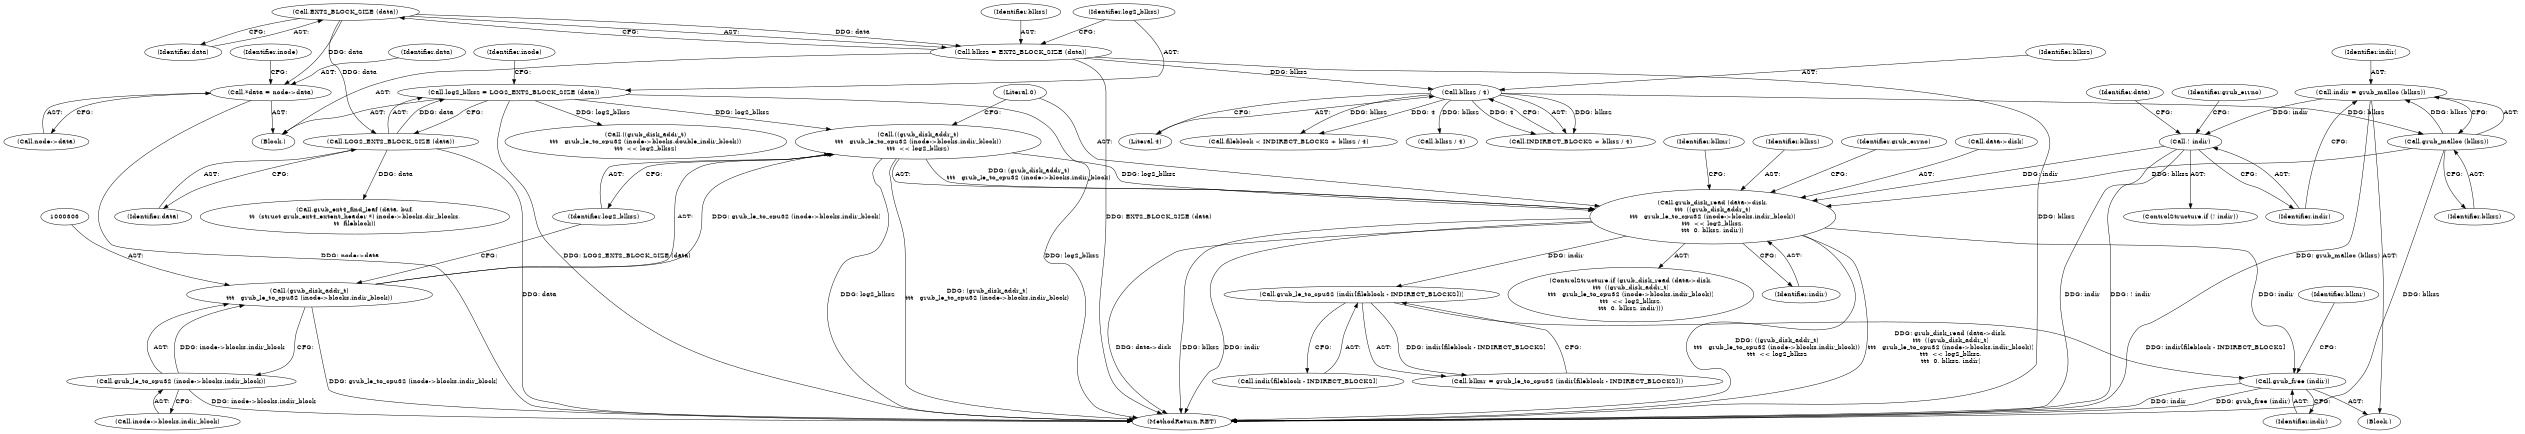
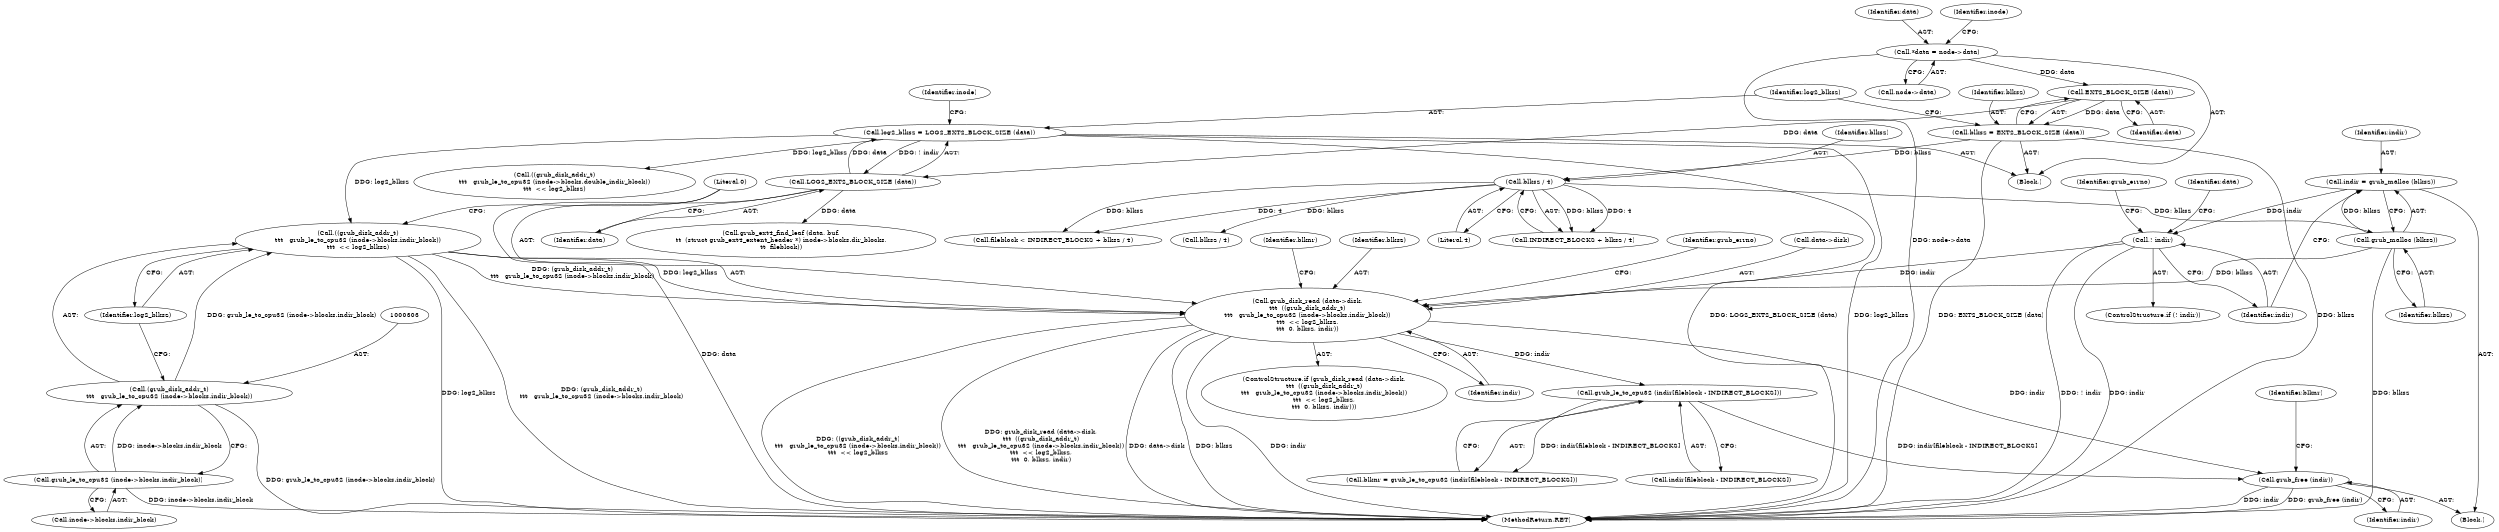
(320, 55) -> (2026, 72)
(476, 113) -> (919, 153)
(2098, 403) -> none
